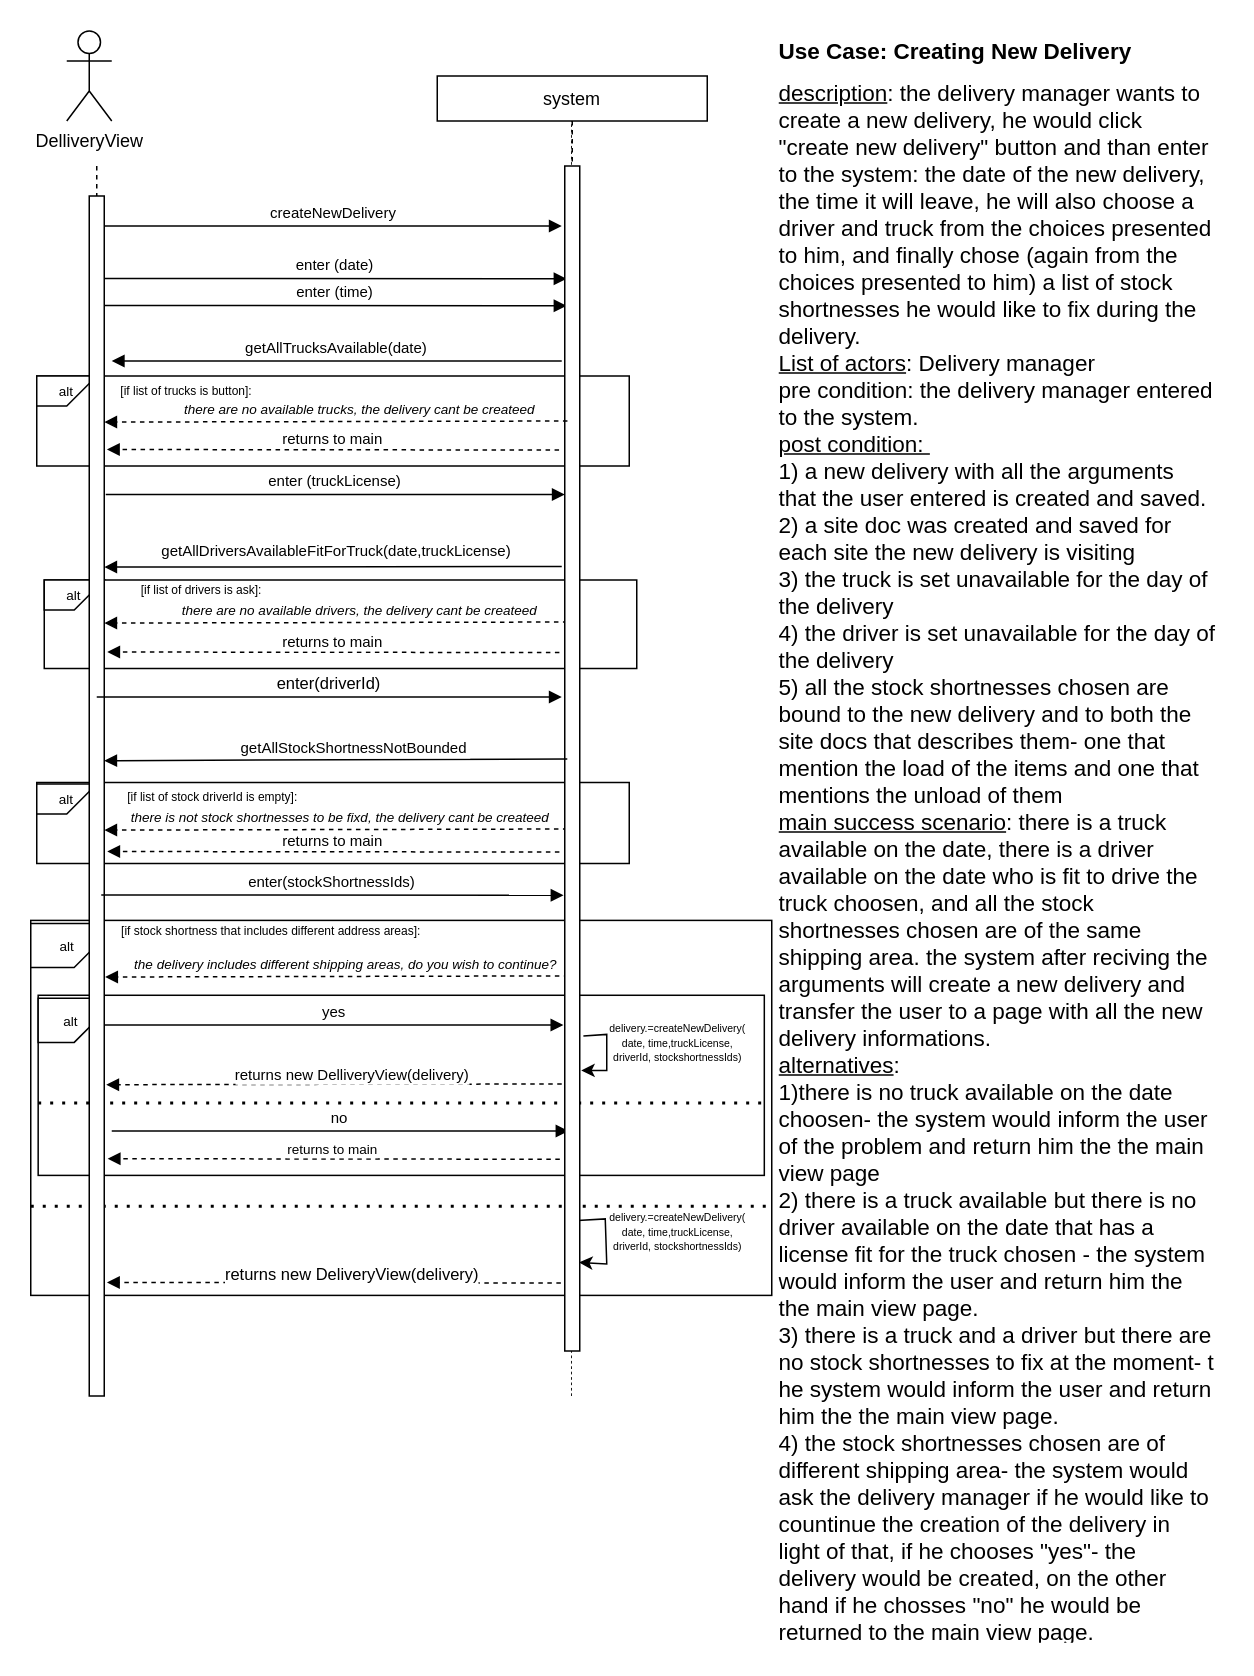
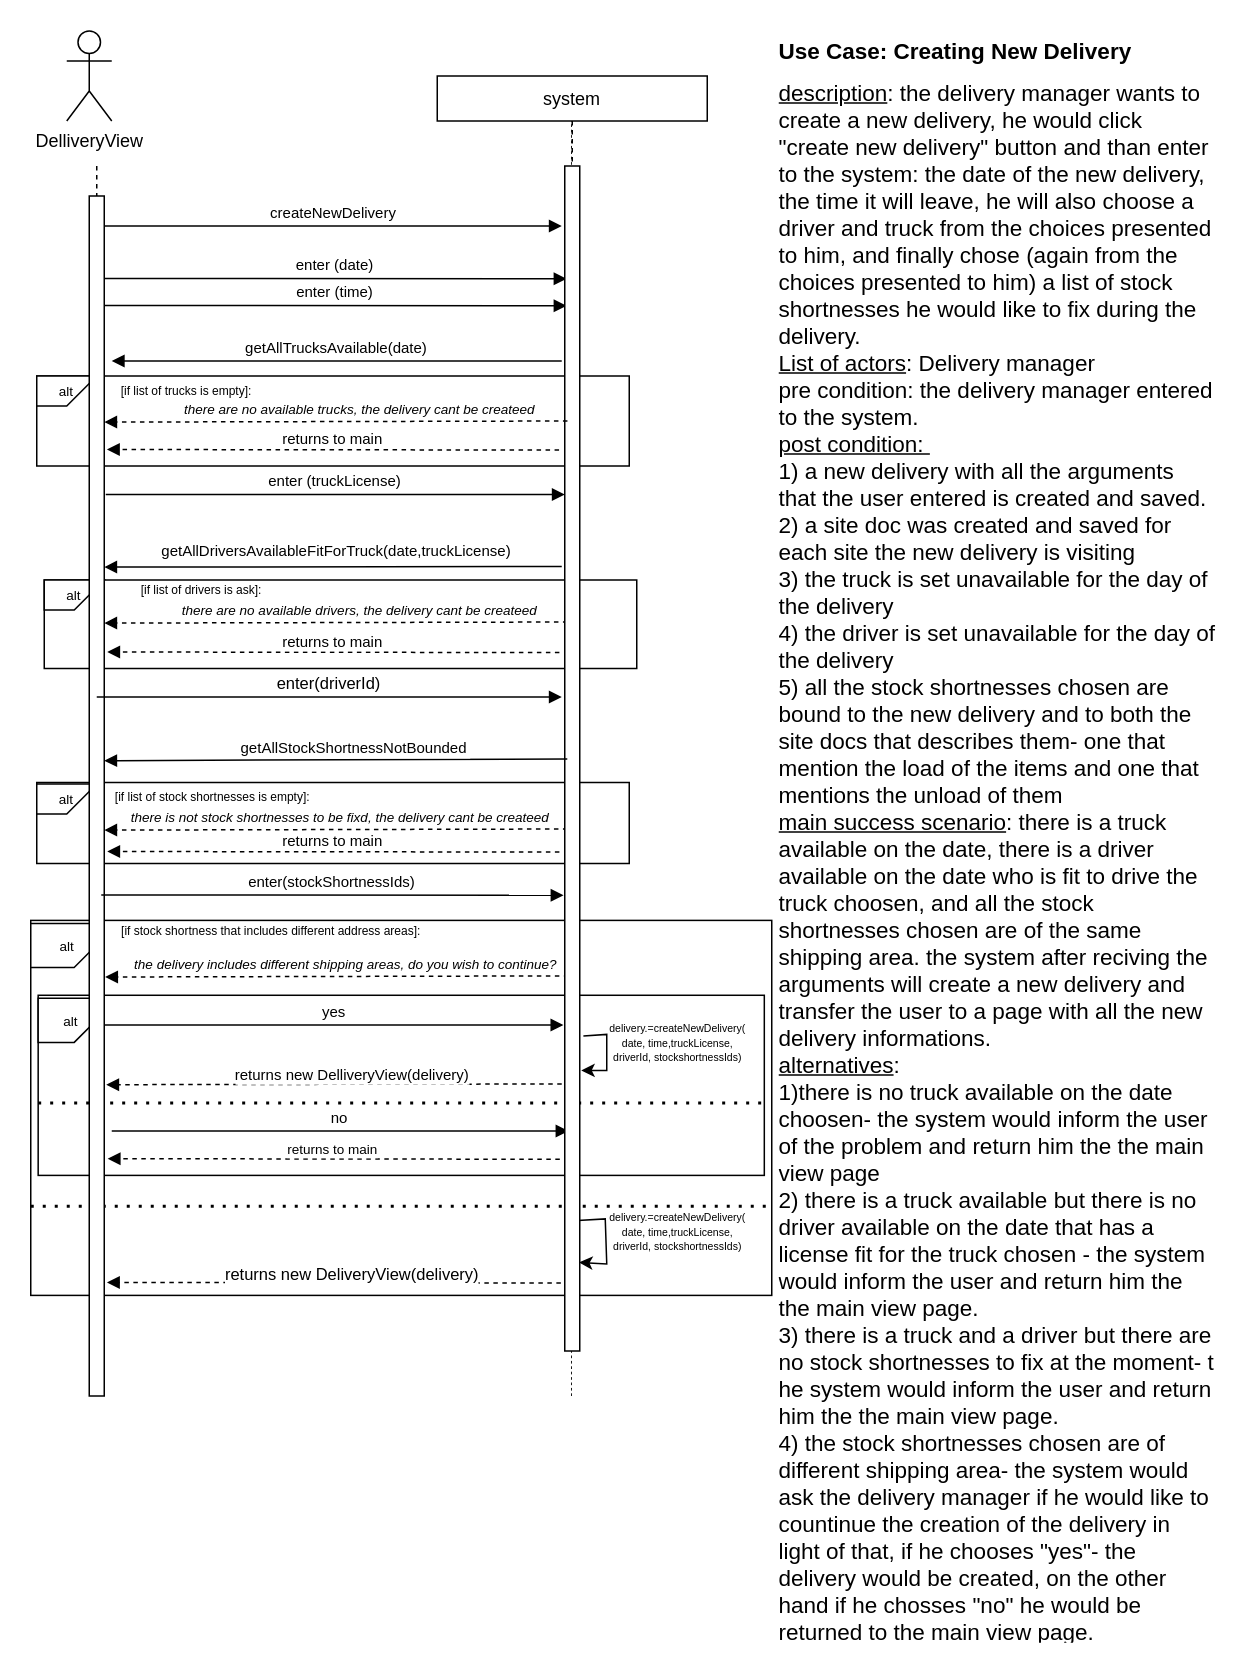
(187, 391) -> (187, 391)
(213, 797) -> (213, 797)
